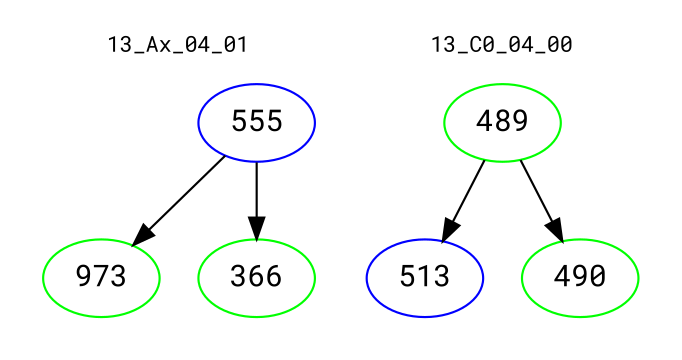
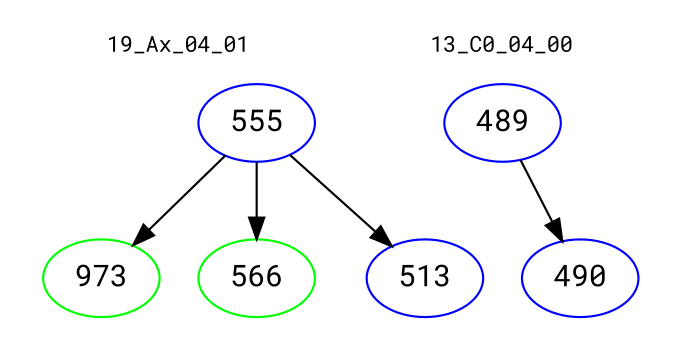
(179, 46) -> (179, 46)
(503, 123) -> (503, 123)
(469, 191) -> (318, 180)
(257, 278) -> (257, 278)
(580, 278) -> (580, 278)
